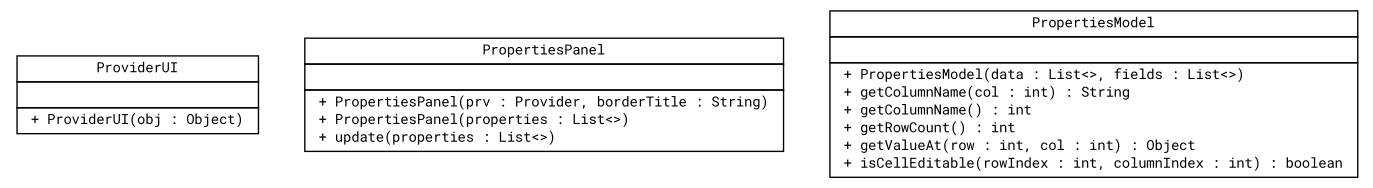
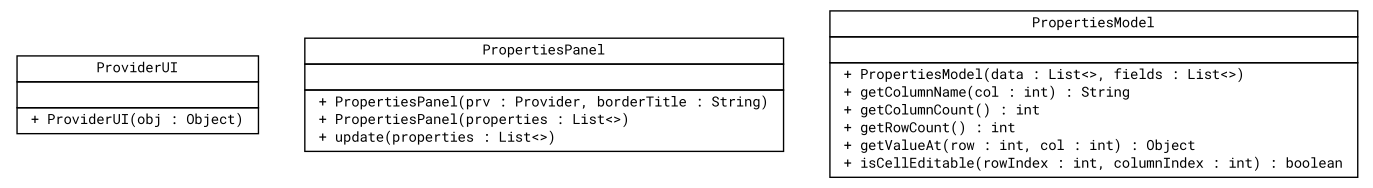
(938, 110) -> (942, 110)
